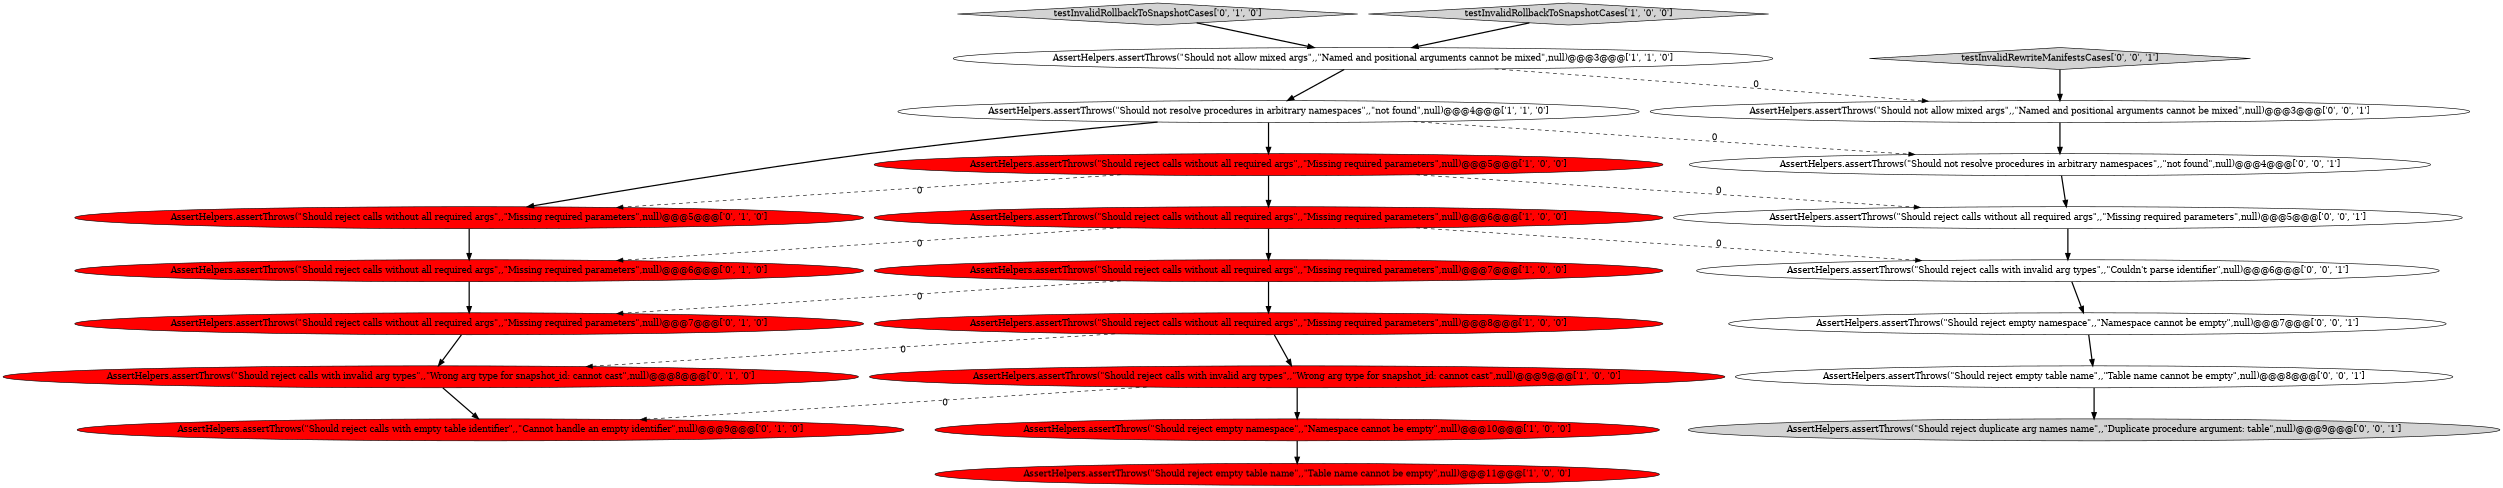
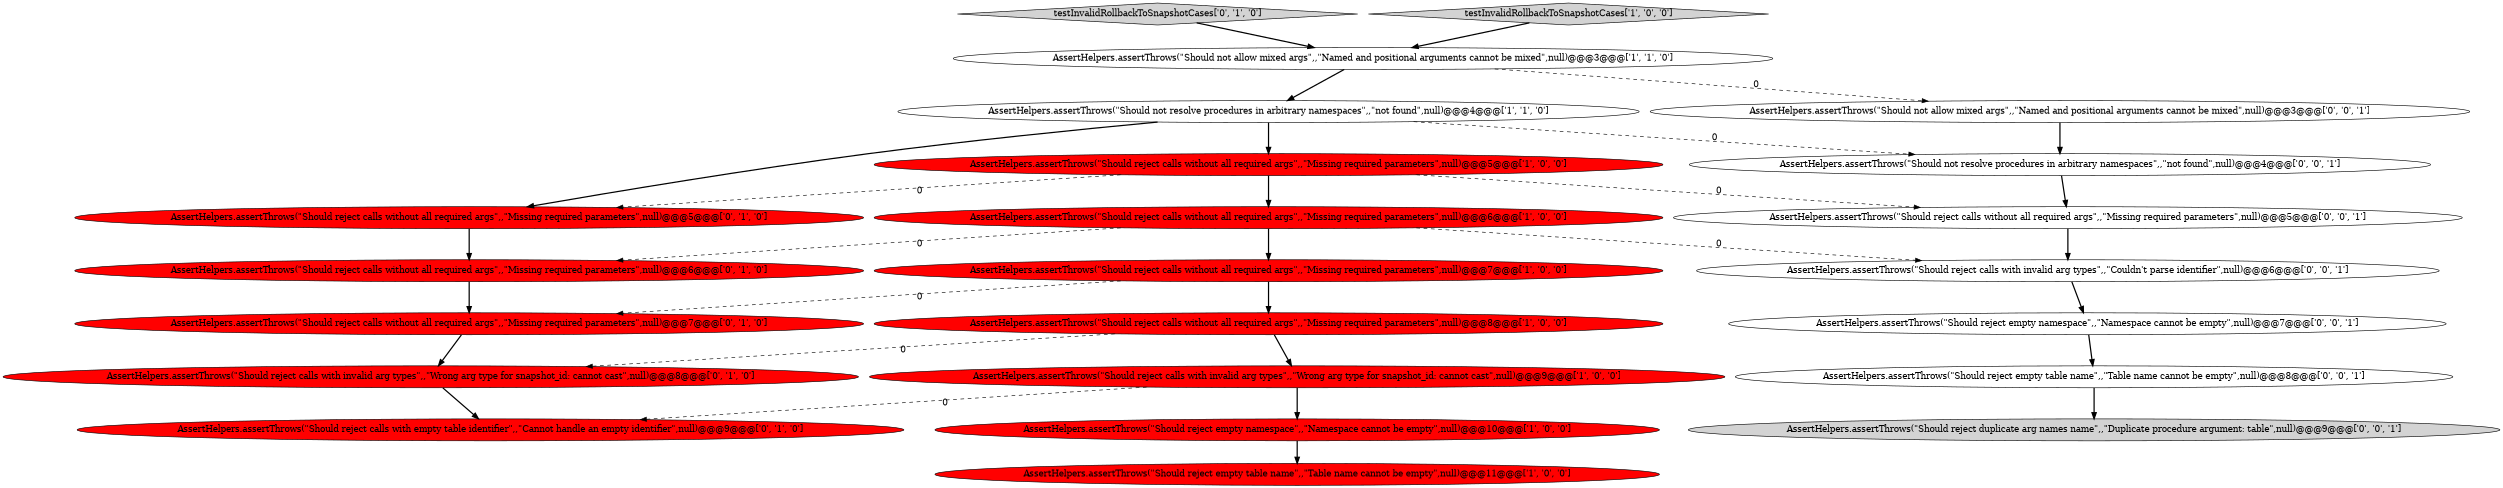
(2060, 59) -> none
